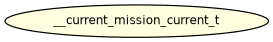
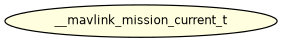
(137, 21) -> (141, 21)
